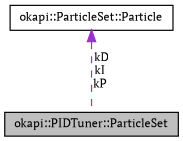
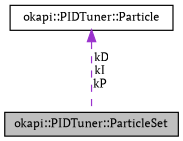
(92, 18) -> (92, 18)
